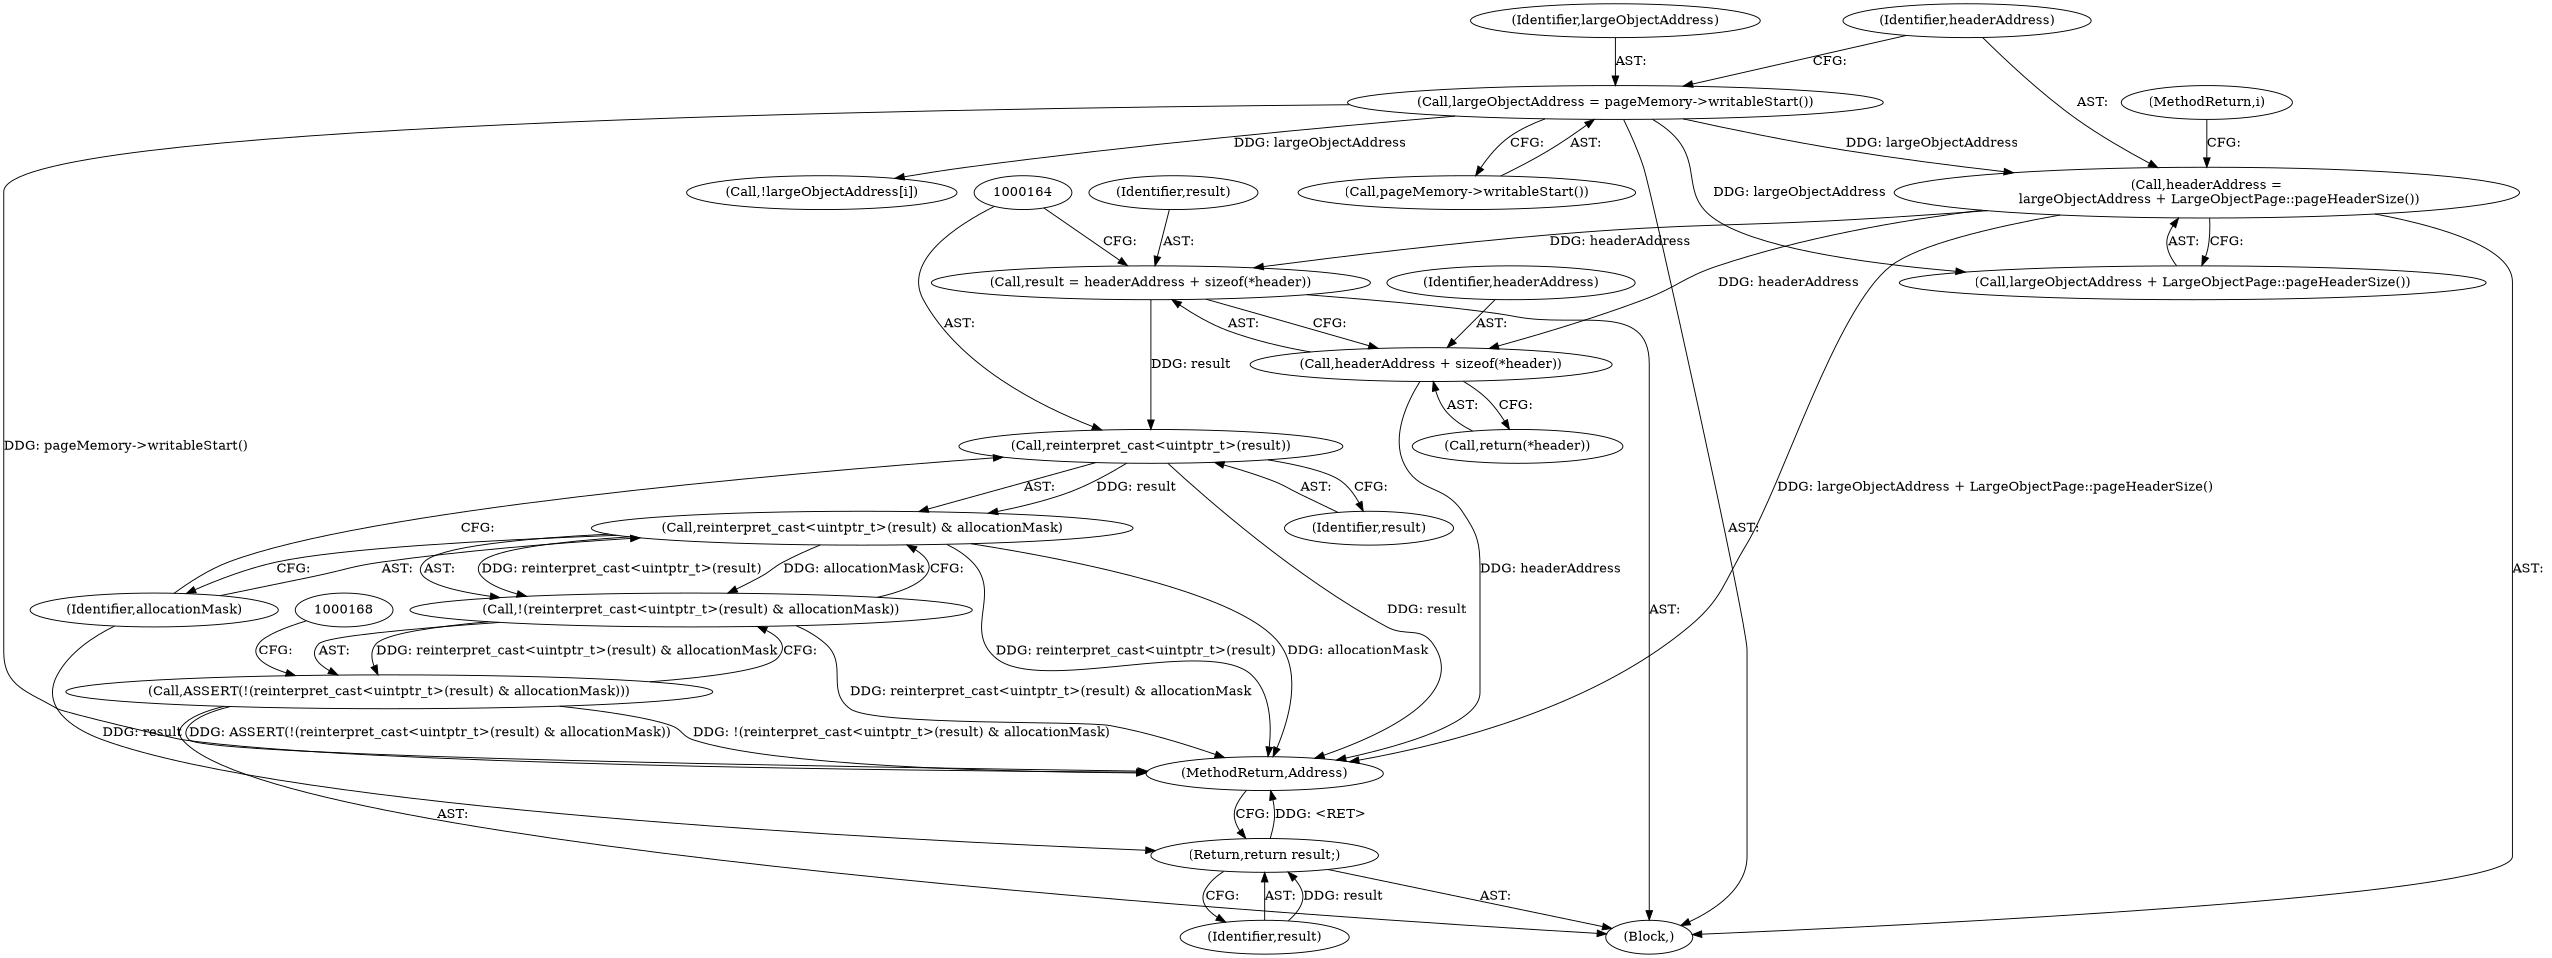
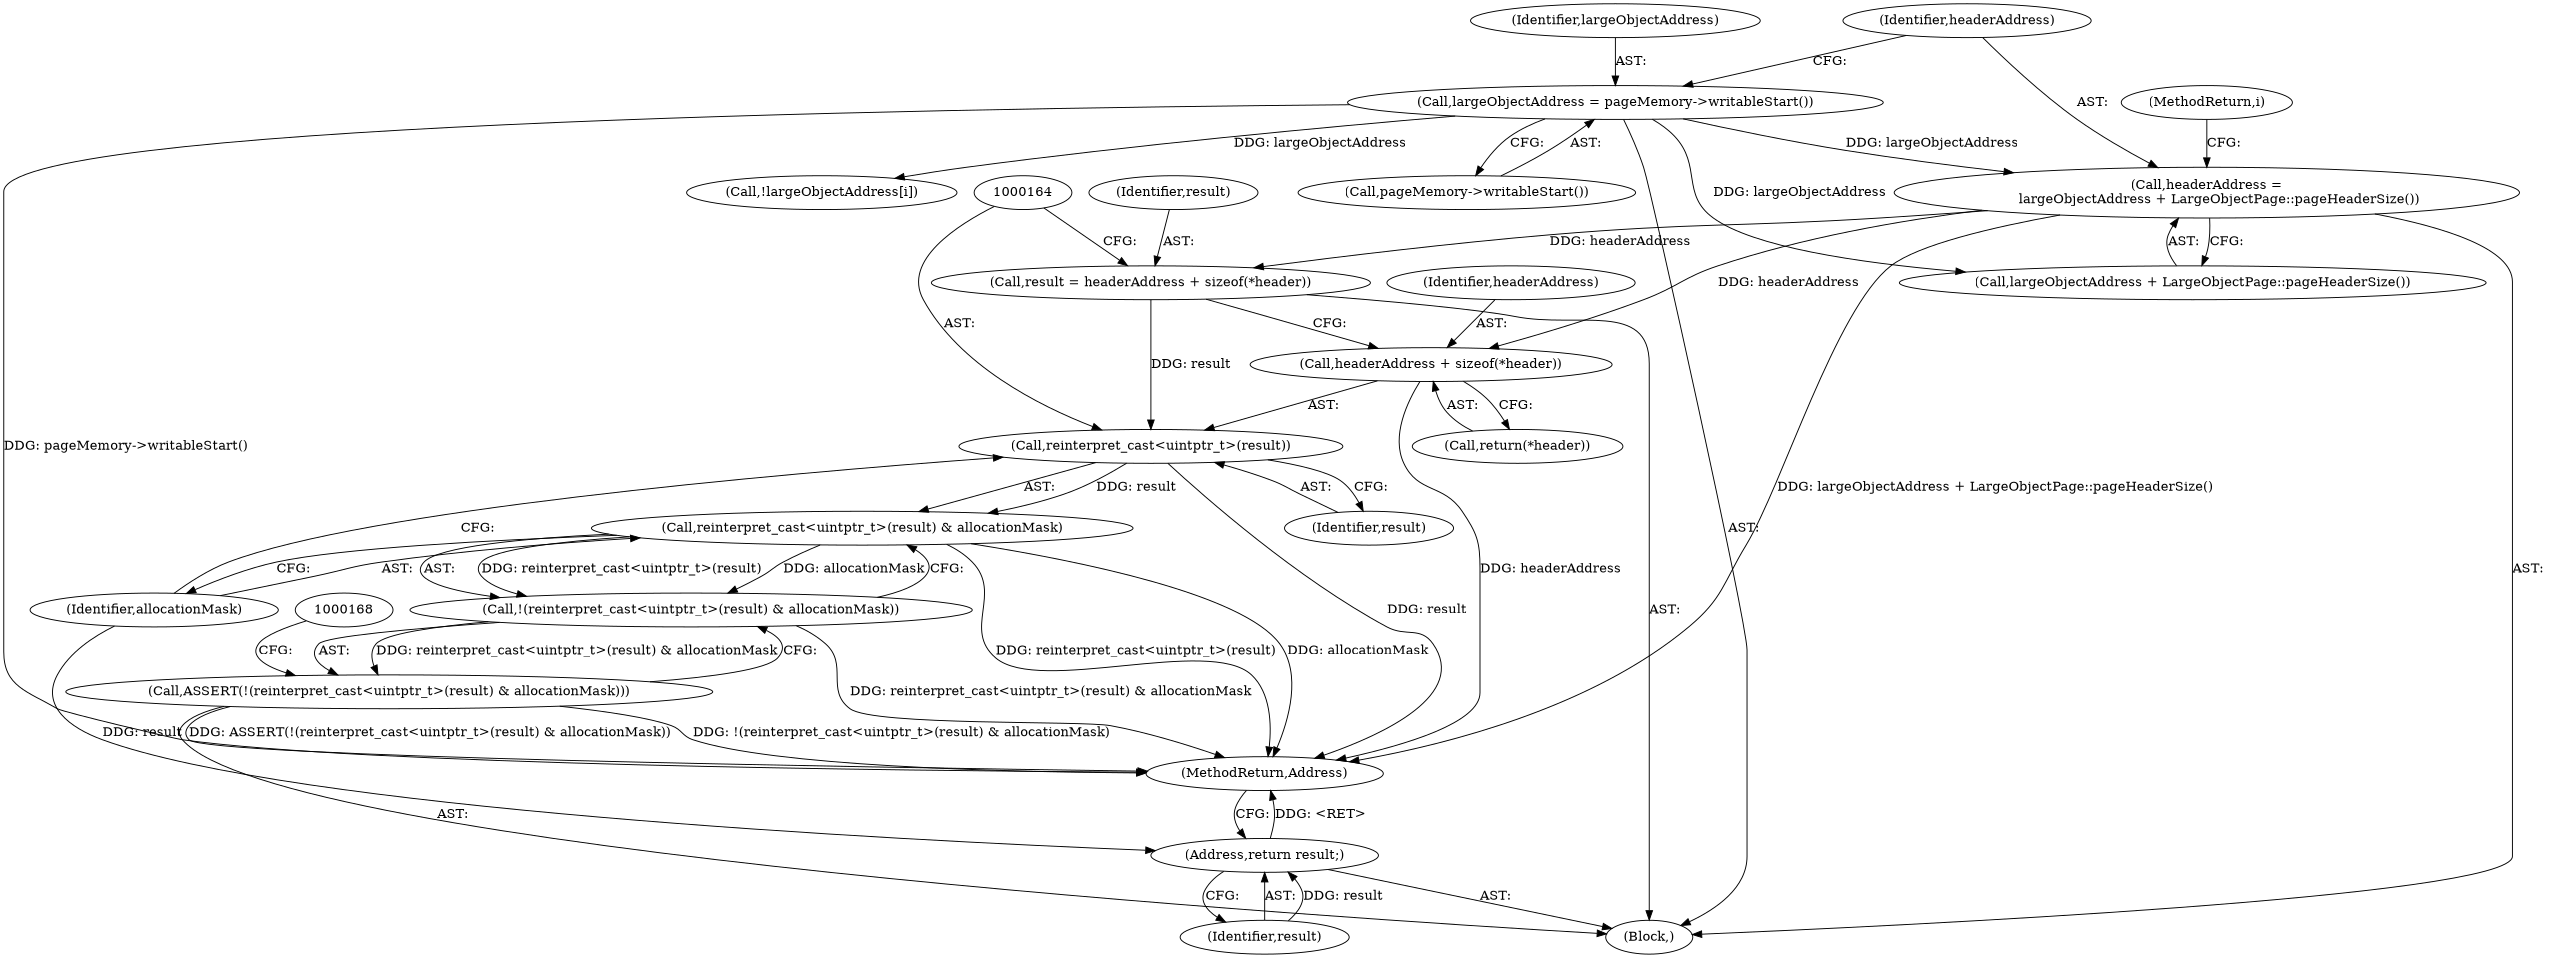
(1242, 336) -> (1296, 404)
(1265, 855) -> (1265, 855)
